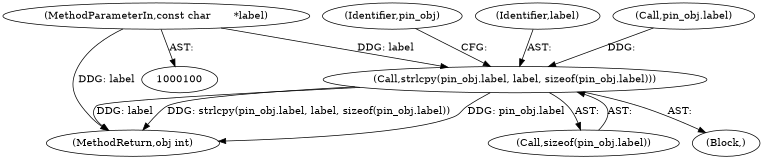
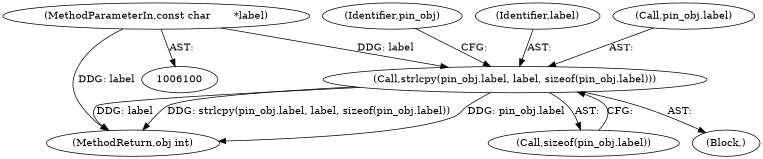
(623, 48) -> (623, 48)
(180, 80) -> (180, 80)
(622, 111) -> (622, 111)
